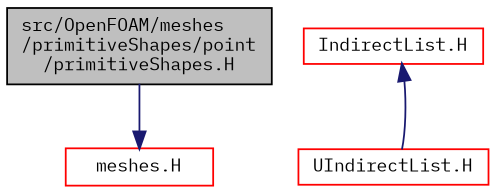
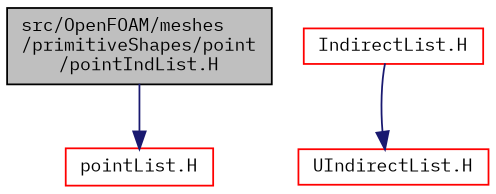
(139, 46) -> (139, 46)
(405, 115) -> (382, 97)
(139, 167) -> (139, 167)
